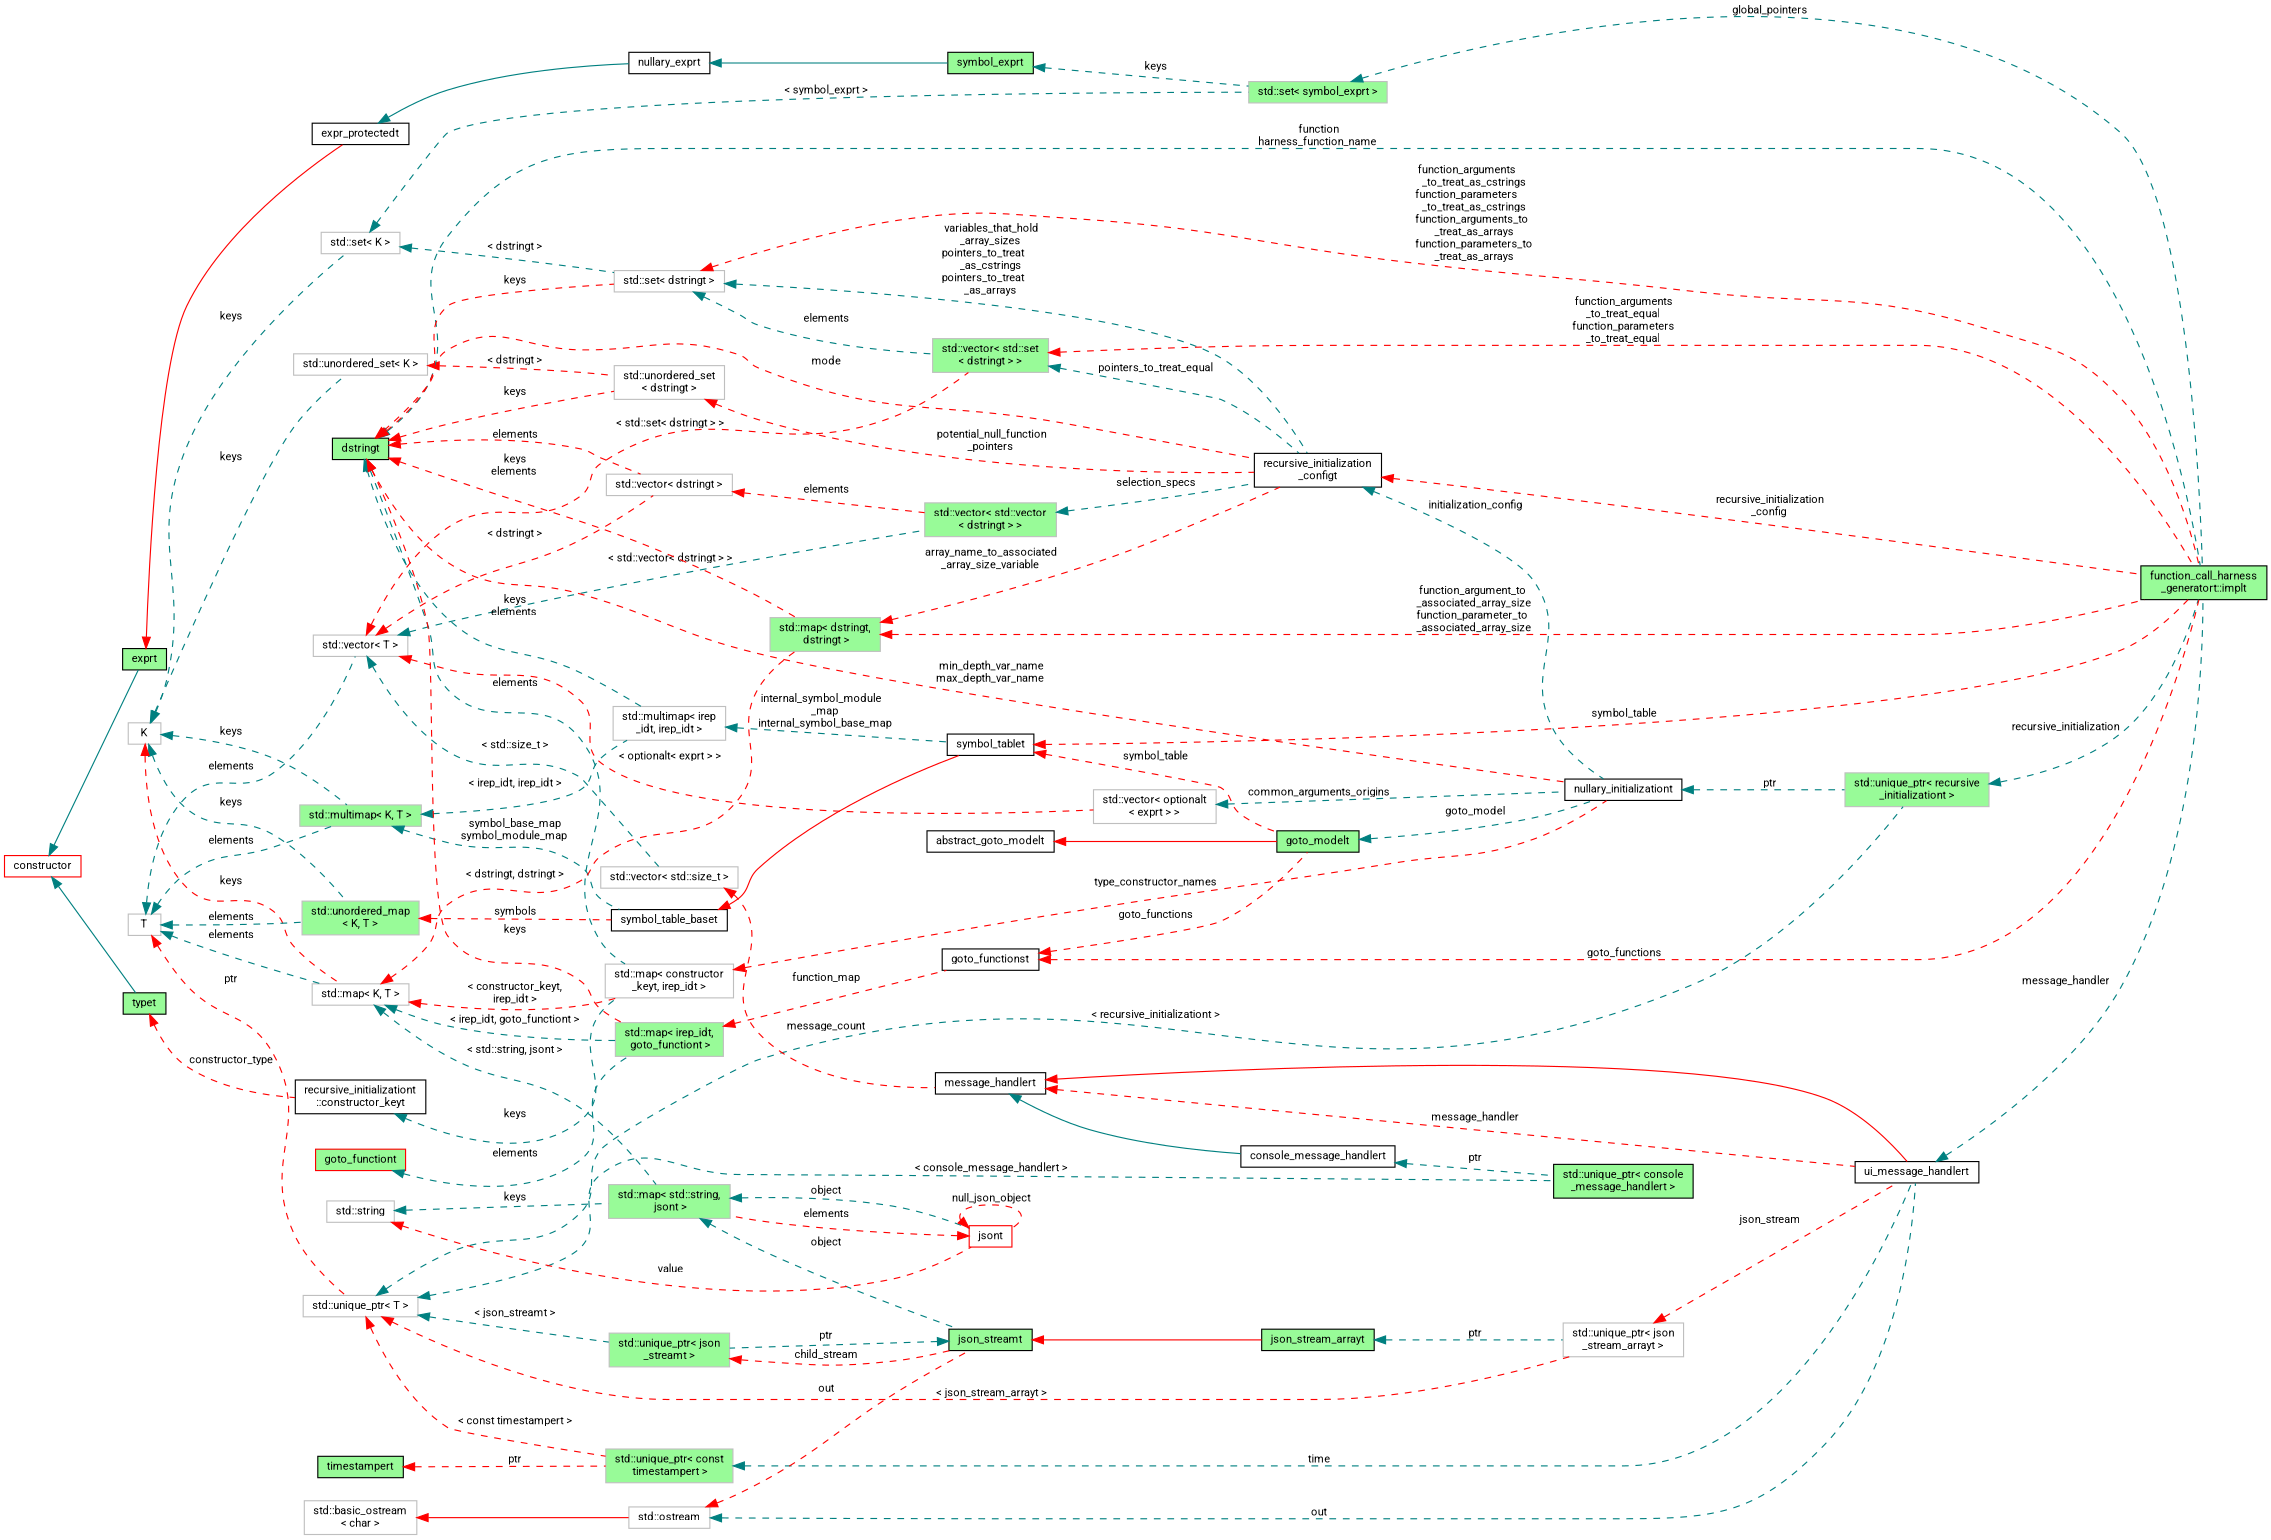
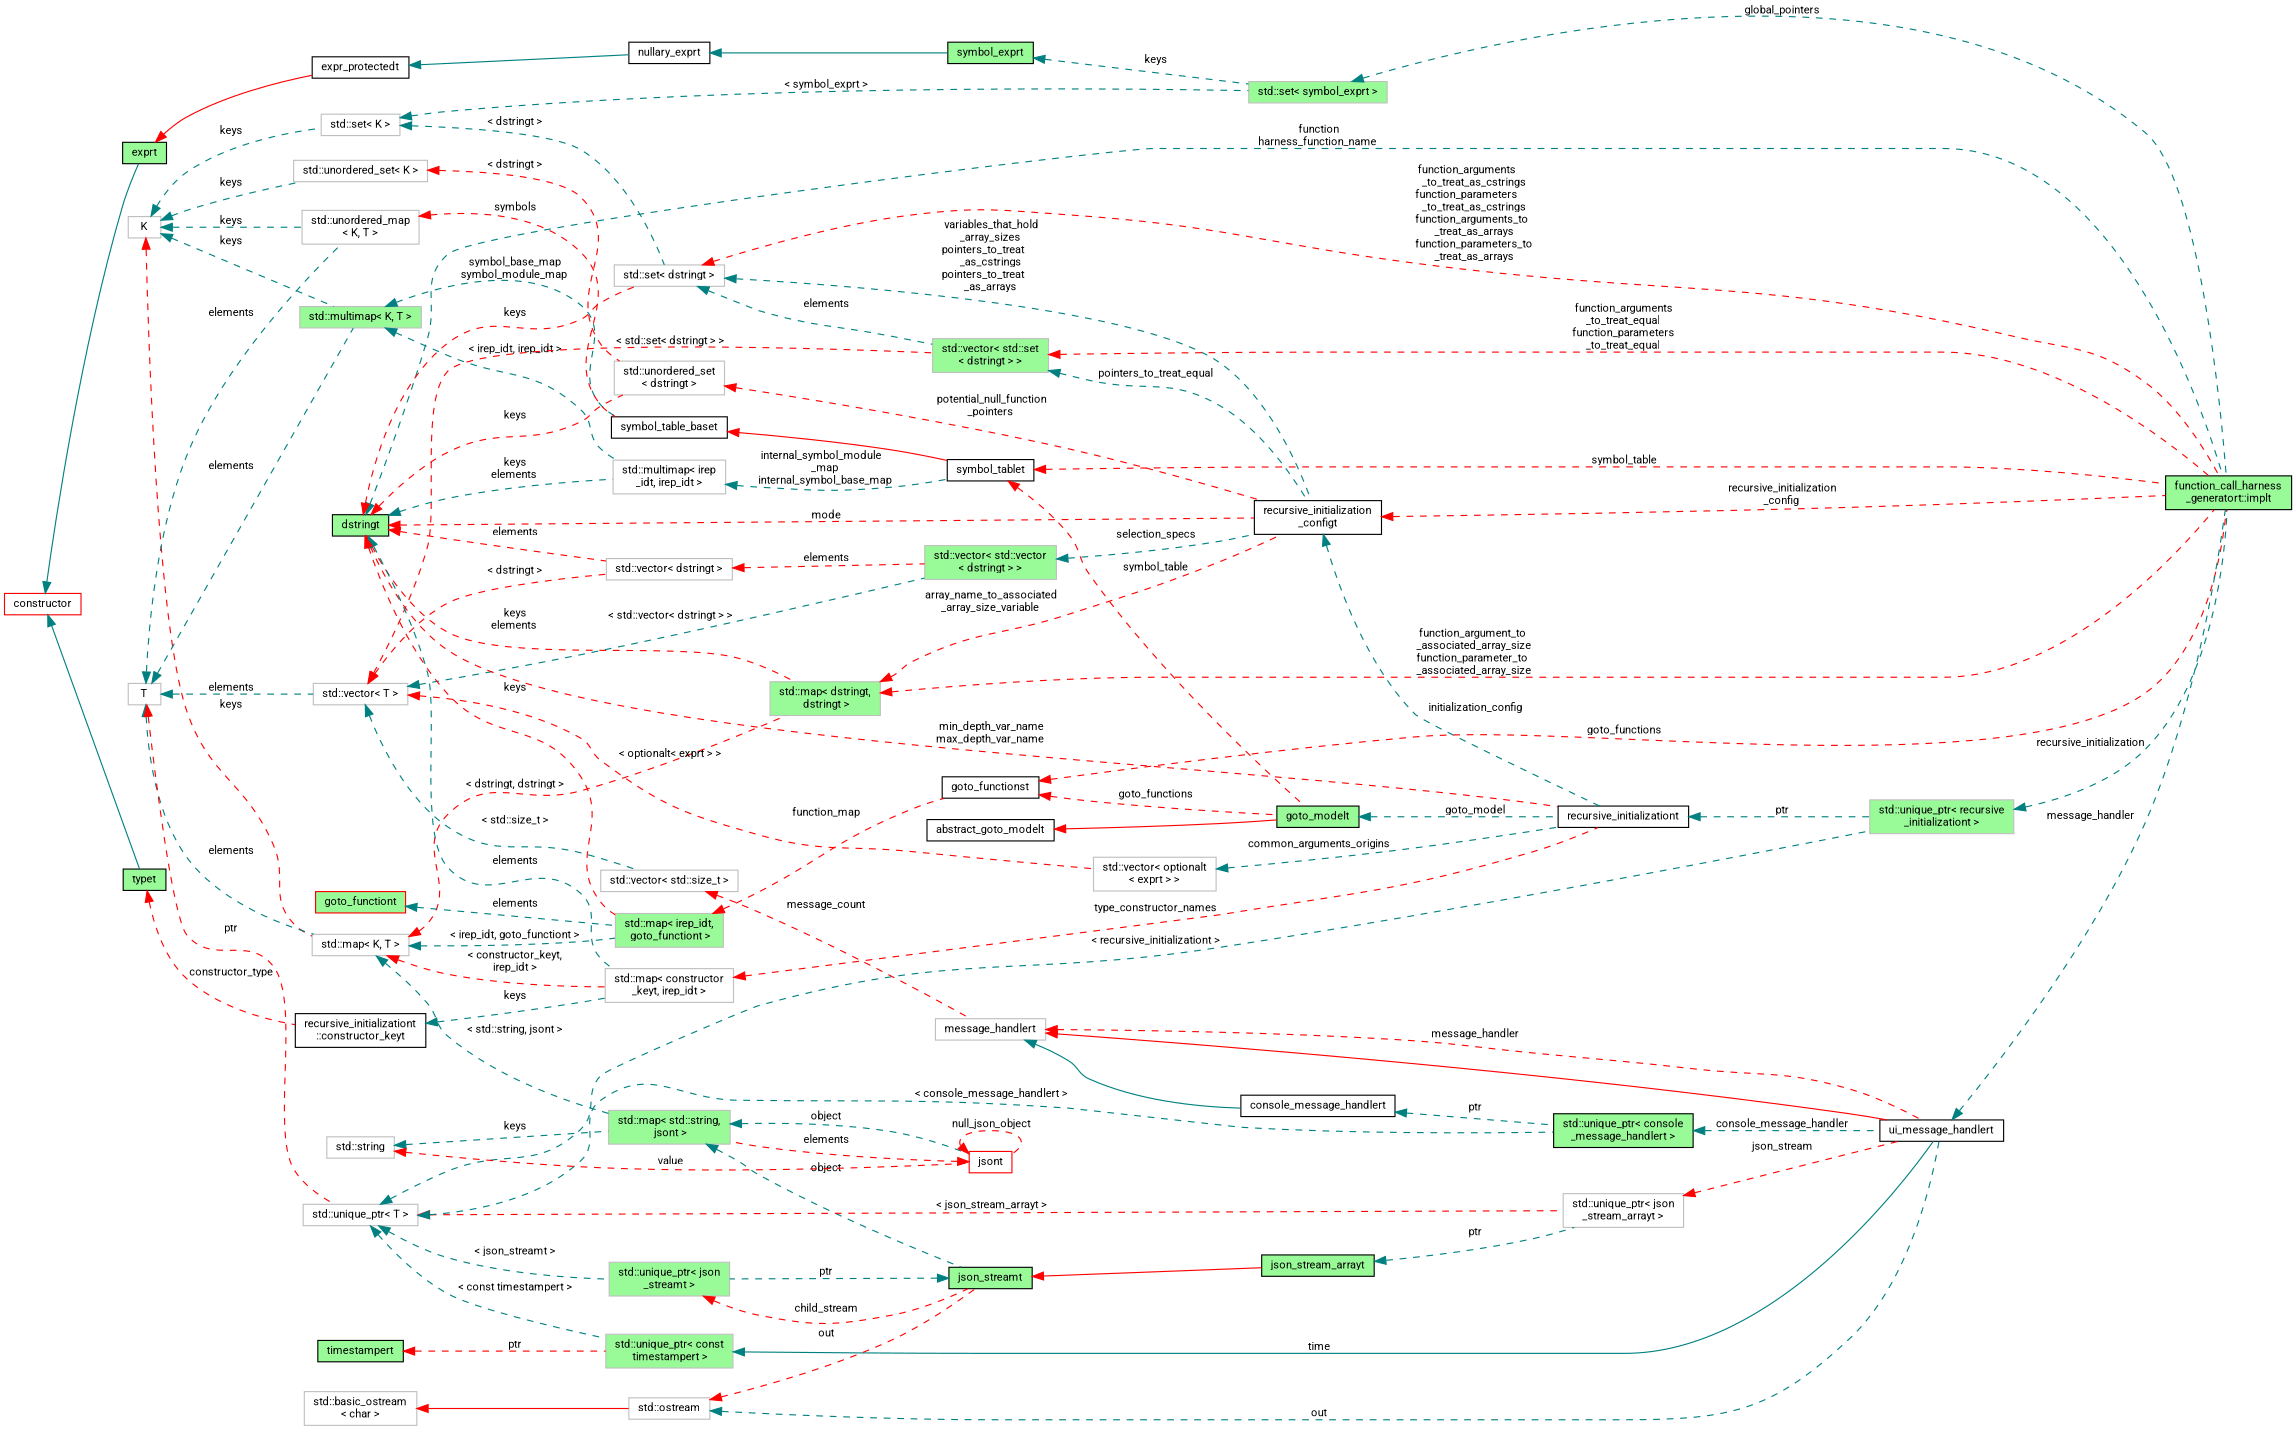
(1623, 790) -> (1623, 817)
(361, 918) -> (361, 227)
(991, 1083) -> (991, 1029)
none -> (1792, 1131)
(463, 1432) -> (481, 1307)
(1397, 1466) -> (1378, 1353)
